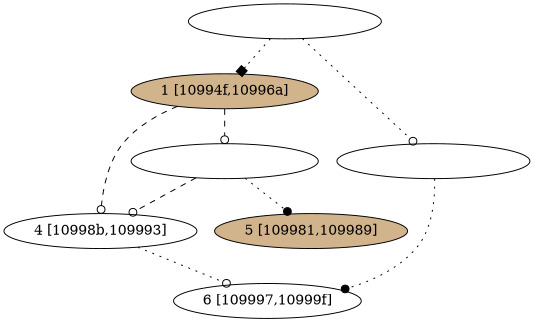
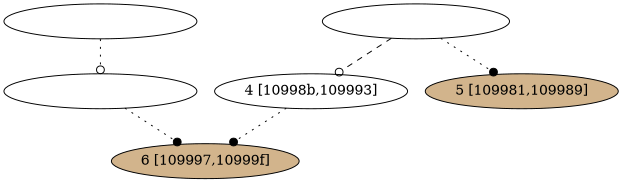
(225, 91) -> none
(180, 265) -> (262, 124)
(267, 301) -> (205, 161)
